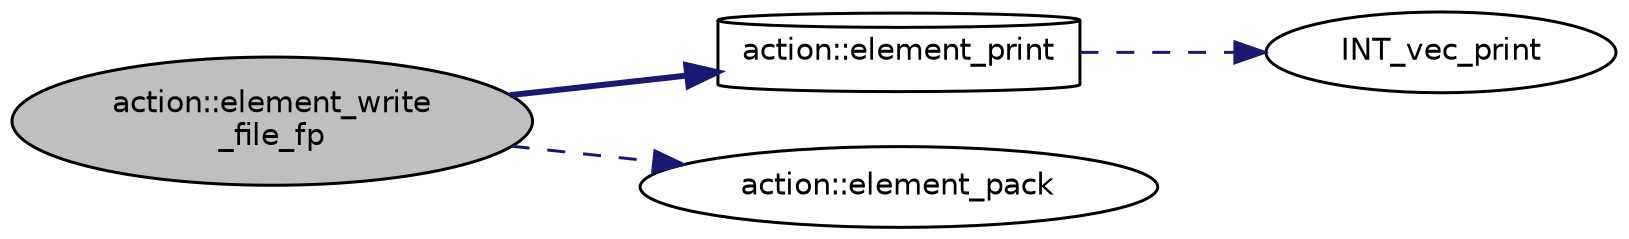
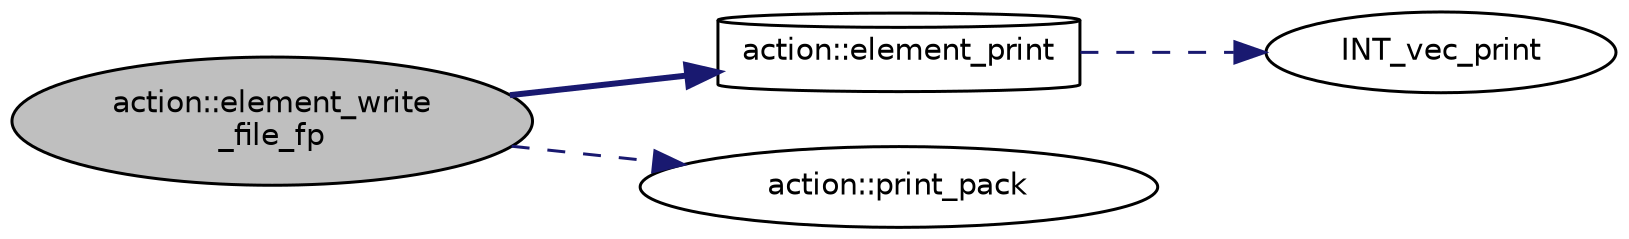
(899, 187) -> (899, 187)
